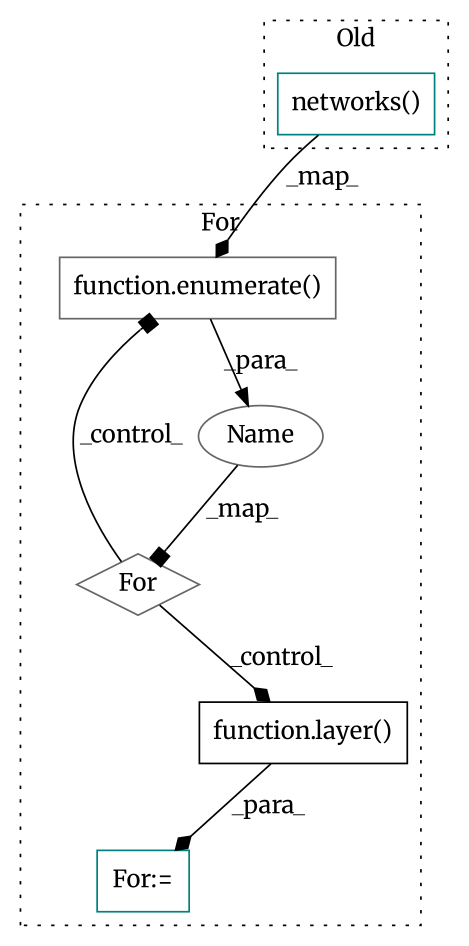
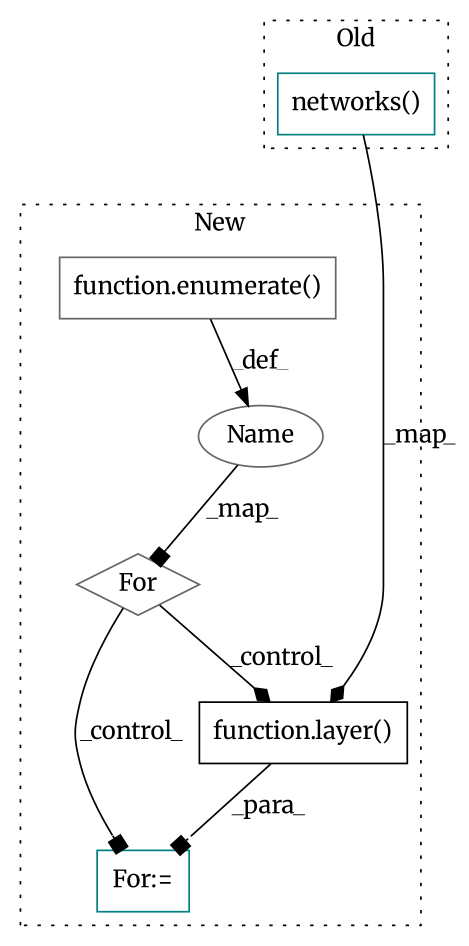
(270, 184) -> (383, 414)
(221, 224) -> (221, 224)
(261, 362) -> (261, 362)
(74, 440) -> (76, 720)
(231, 800) -> (231, 800)
